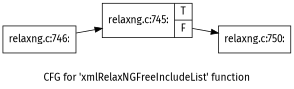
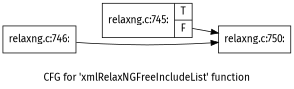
(86, 31) -> (144, 45)
